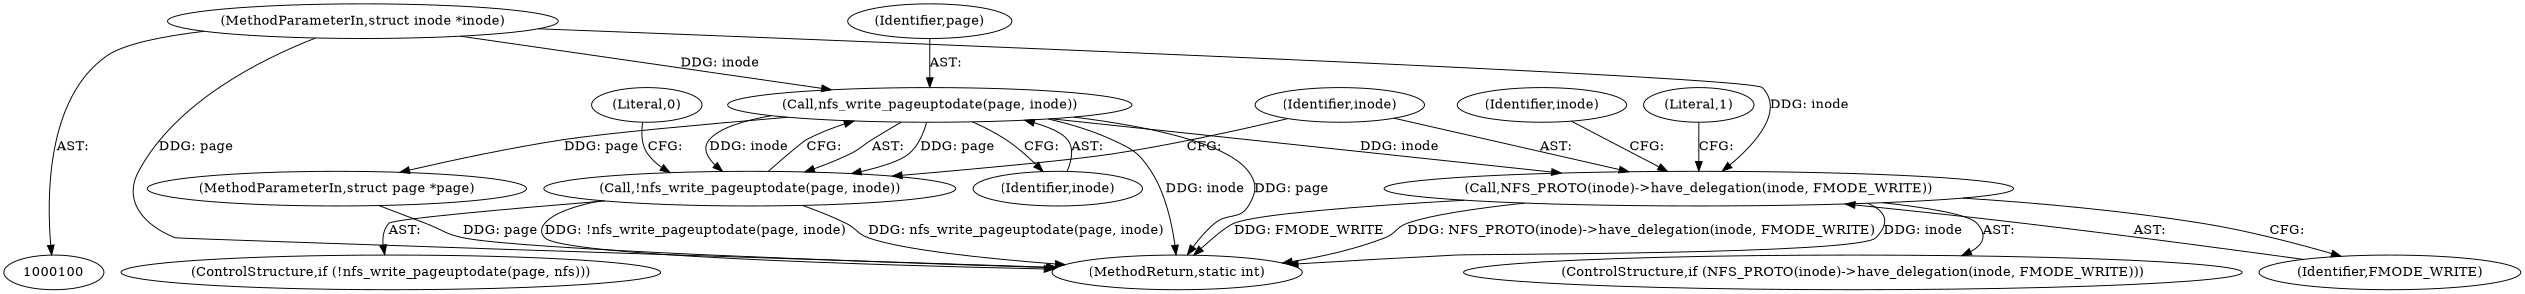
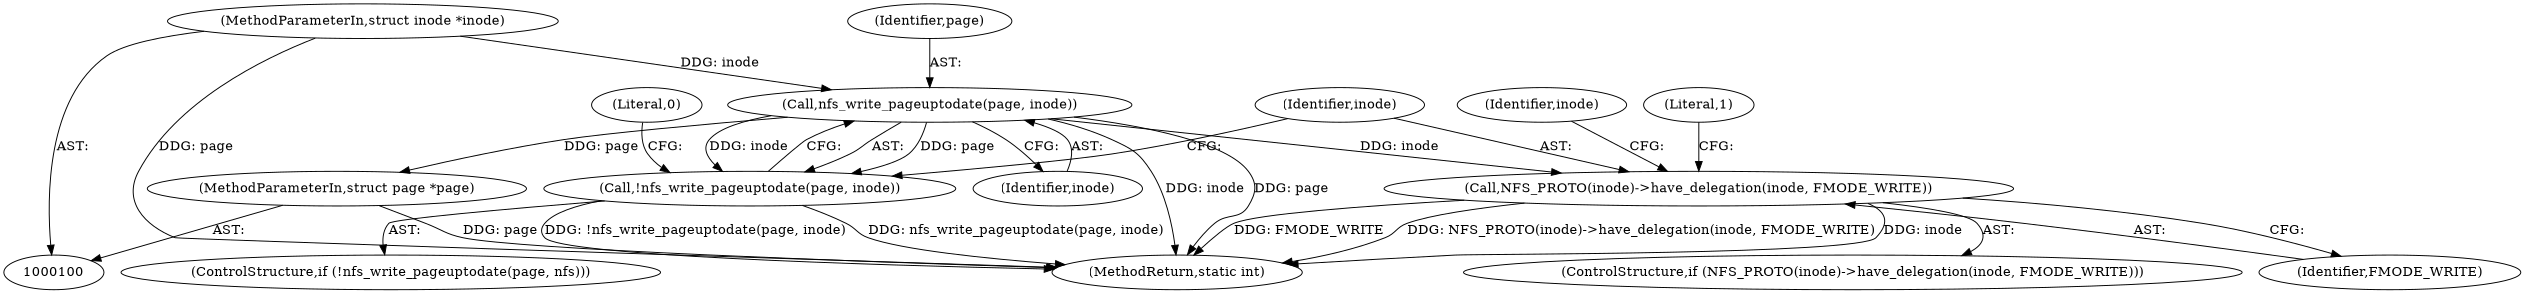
(1197, 56) -> none
none -> (192, 232)
